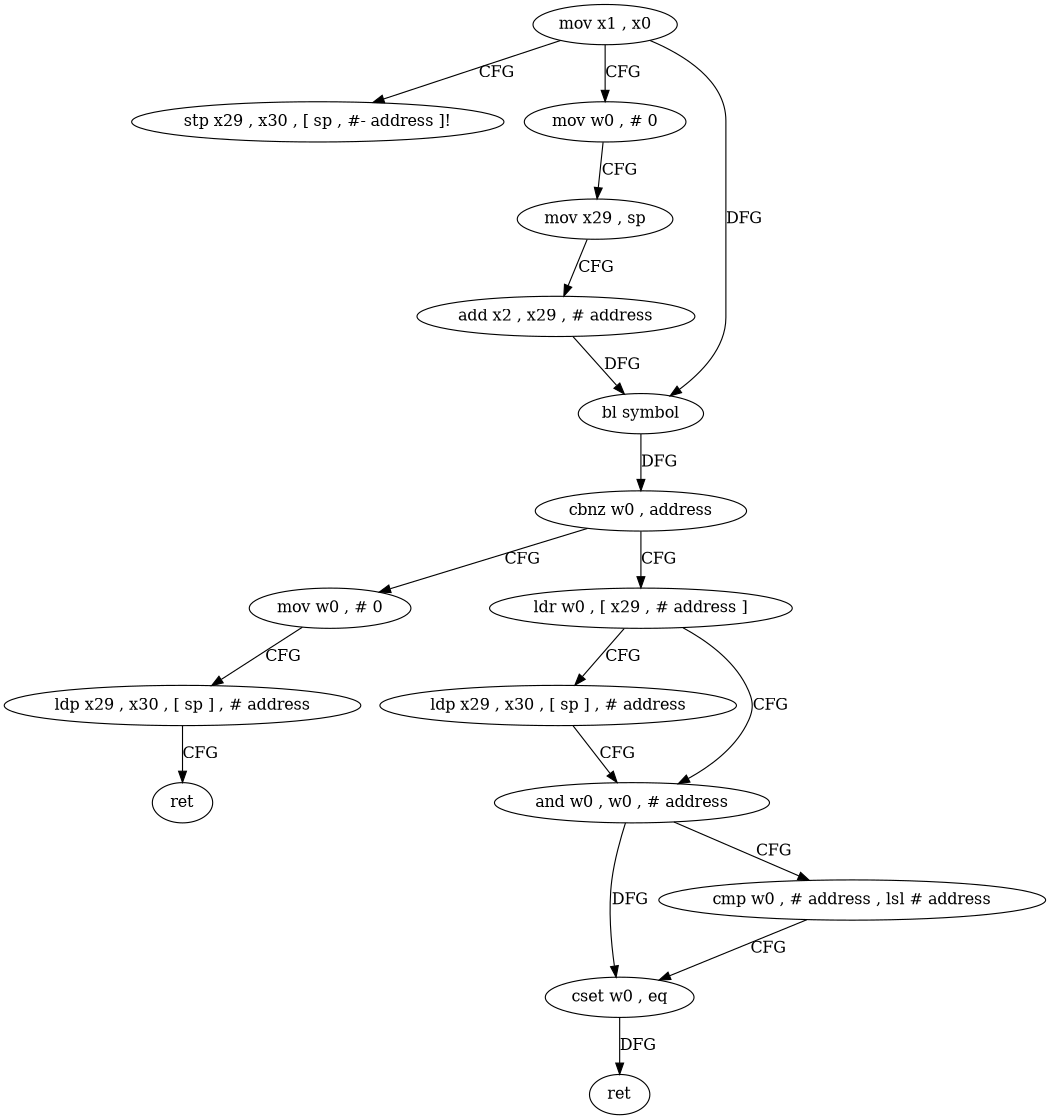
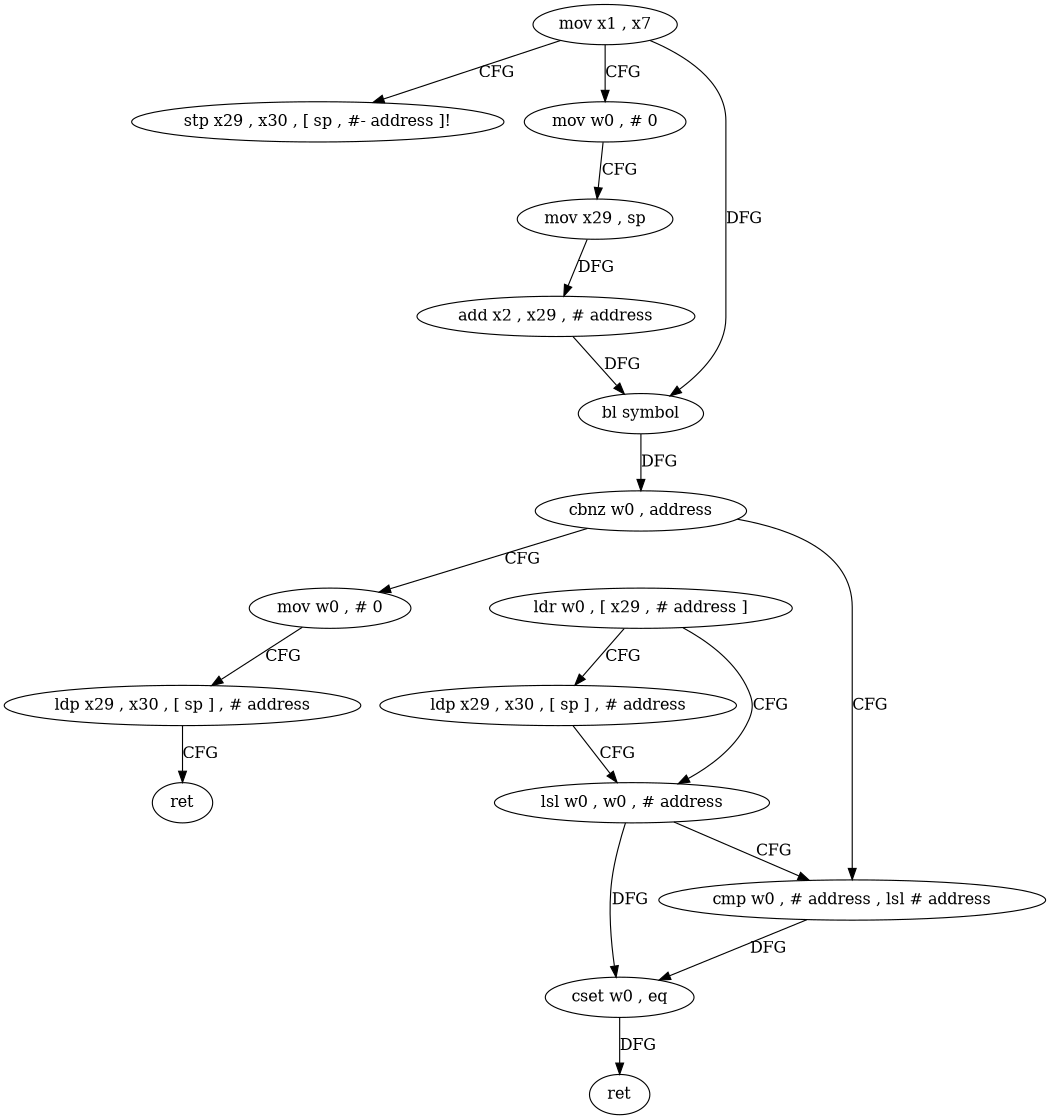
(605, 25) -> (605, 25)
(596, 268) -> (596, 268)
(641, 554) -> (852, 659)
(632, 803) -> (632, 803)
(768, 949) -> (768, 949)
